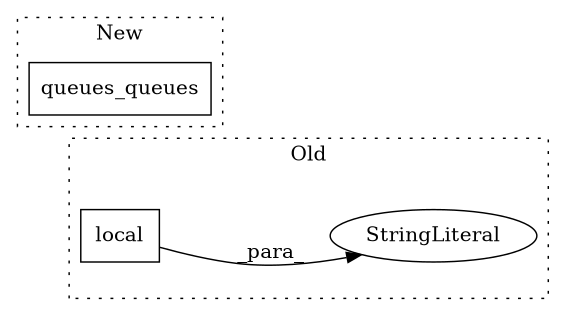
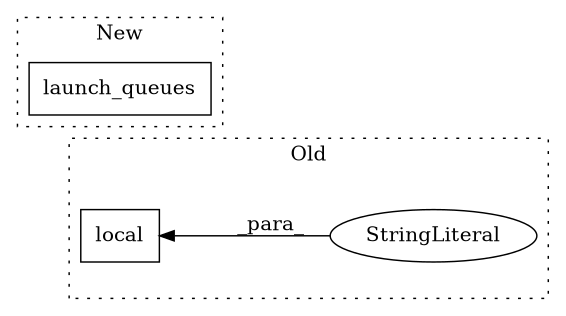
(120, 89) -> (120, 89)
(253, 265) -> (252, 236)
